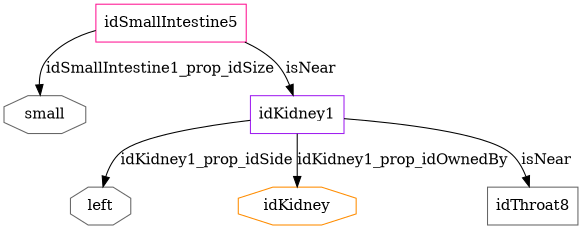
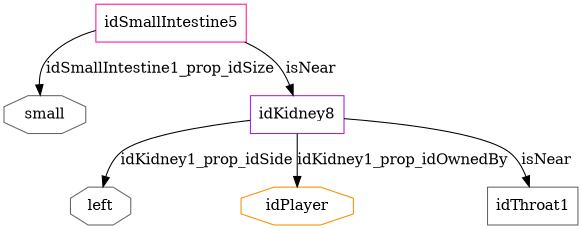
(297, 115) -> (297, 115)
(297, 206) -> (297, 206)
(533, 206) -> (533, 206)
